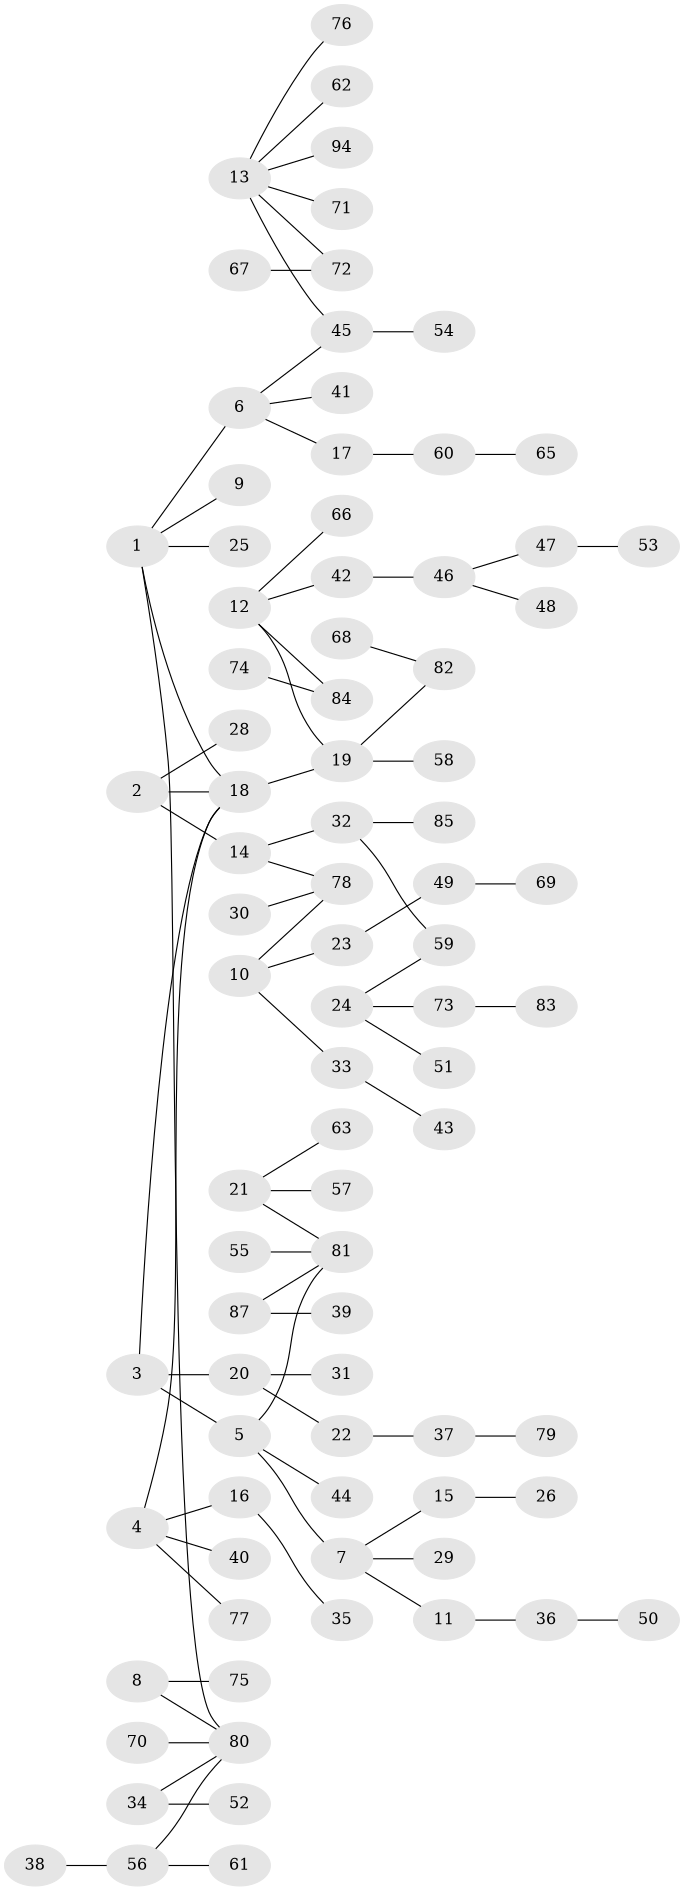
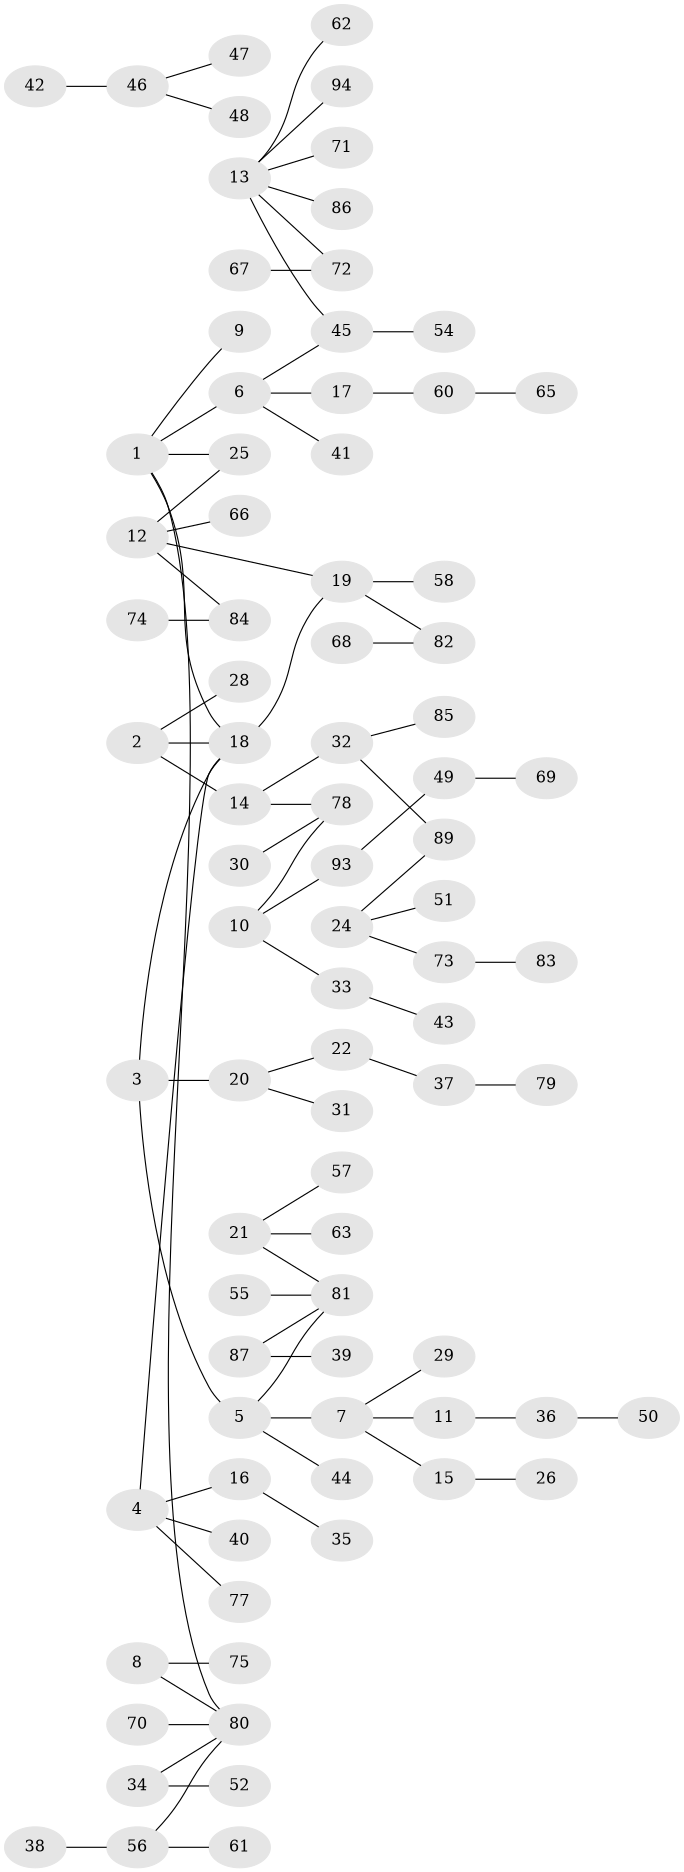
(342, 25) -> (342, 209)
(649, 546) -> none
(291, 592) -> (188, 496)
(342, 945) -> (342, 866)
(444, 945) -> (444, 840)
